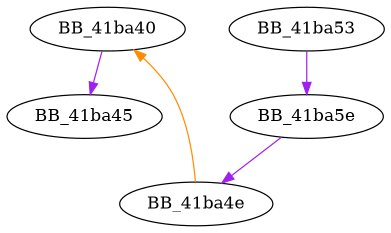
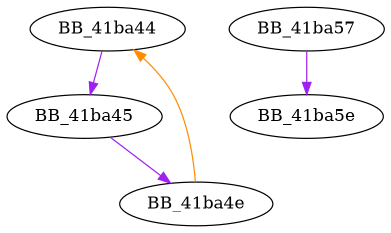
(108, 29) -> (108, 29)
(307, 29) -> (307, 29)
(256, 157) -> (136, 157)
